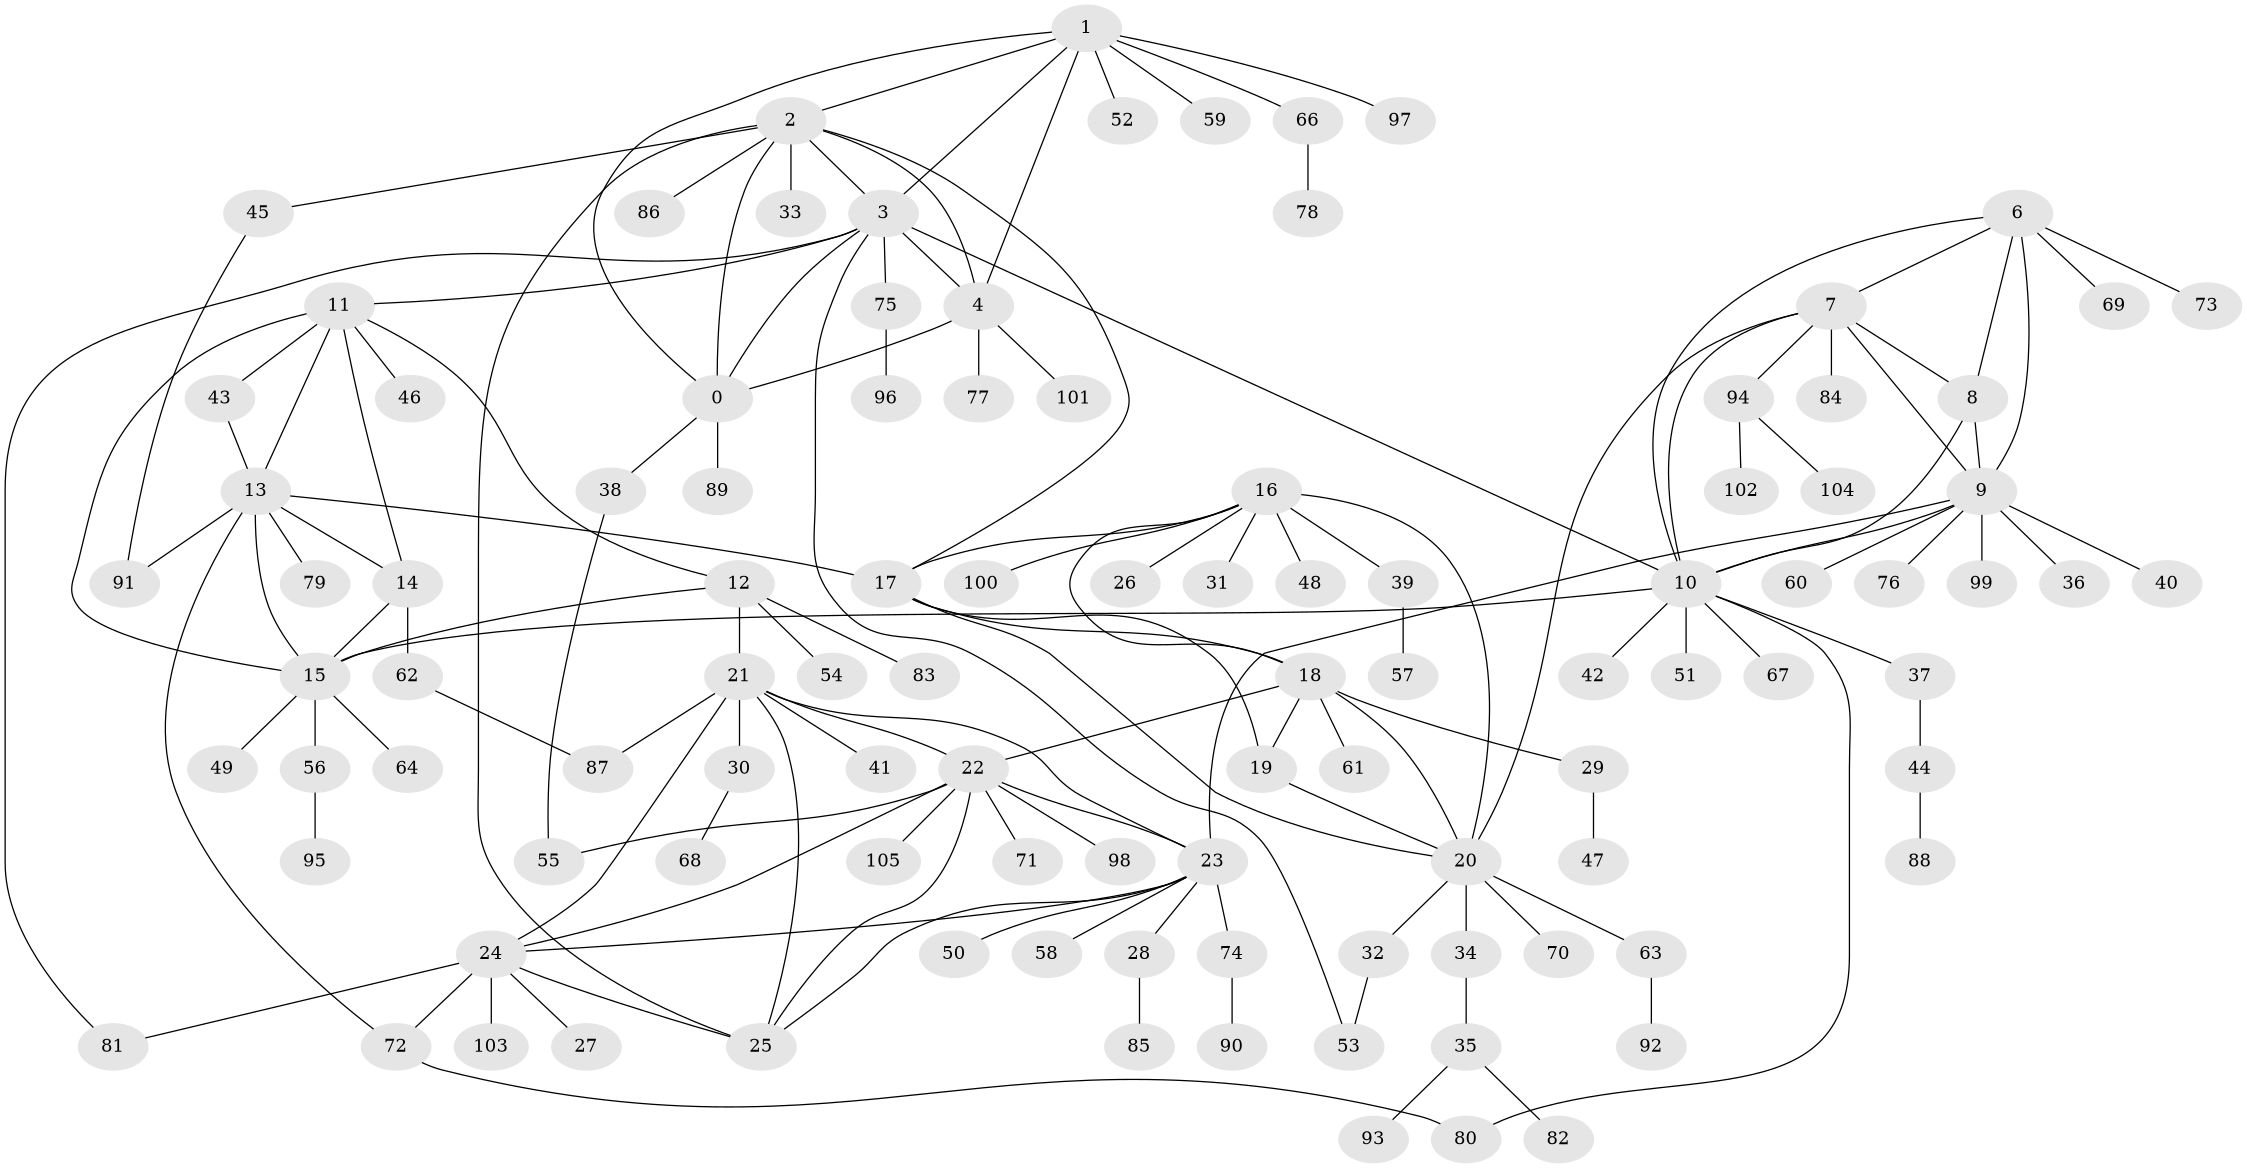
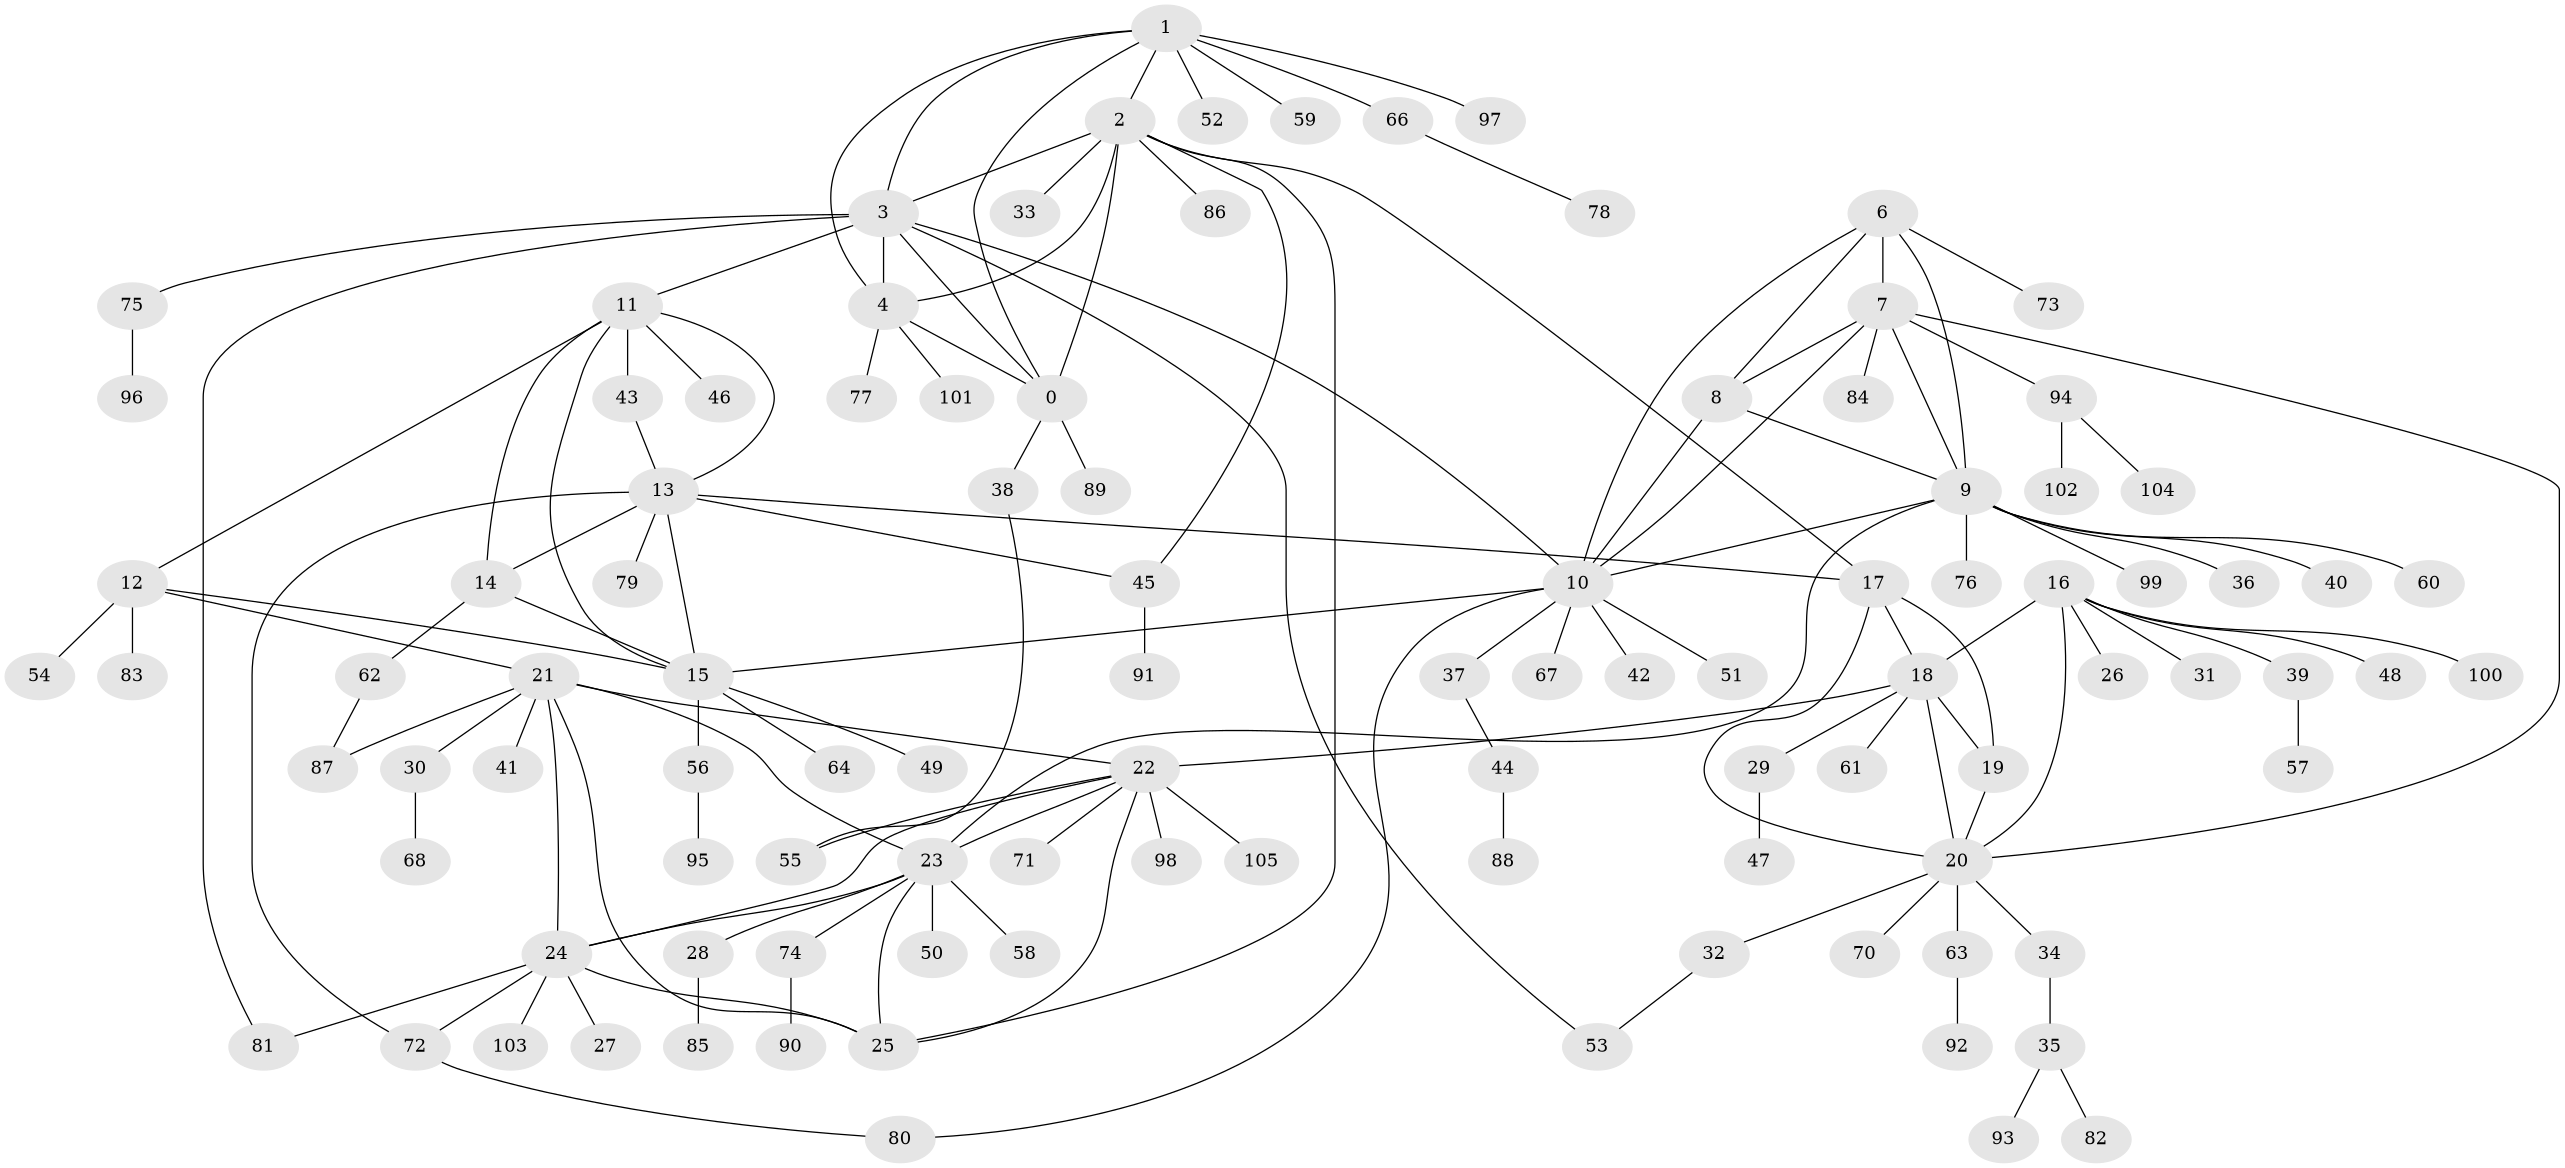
(2114, 306) -> none
(1075, 536) -> none
(190, 538) -> (904, 538)
